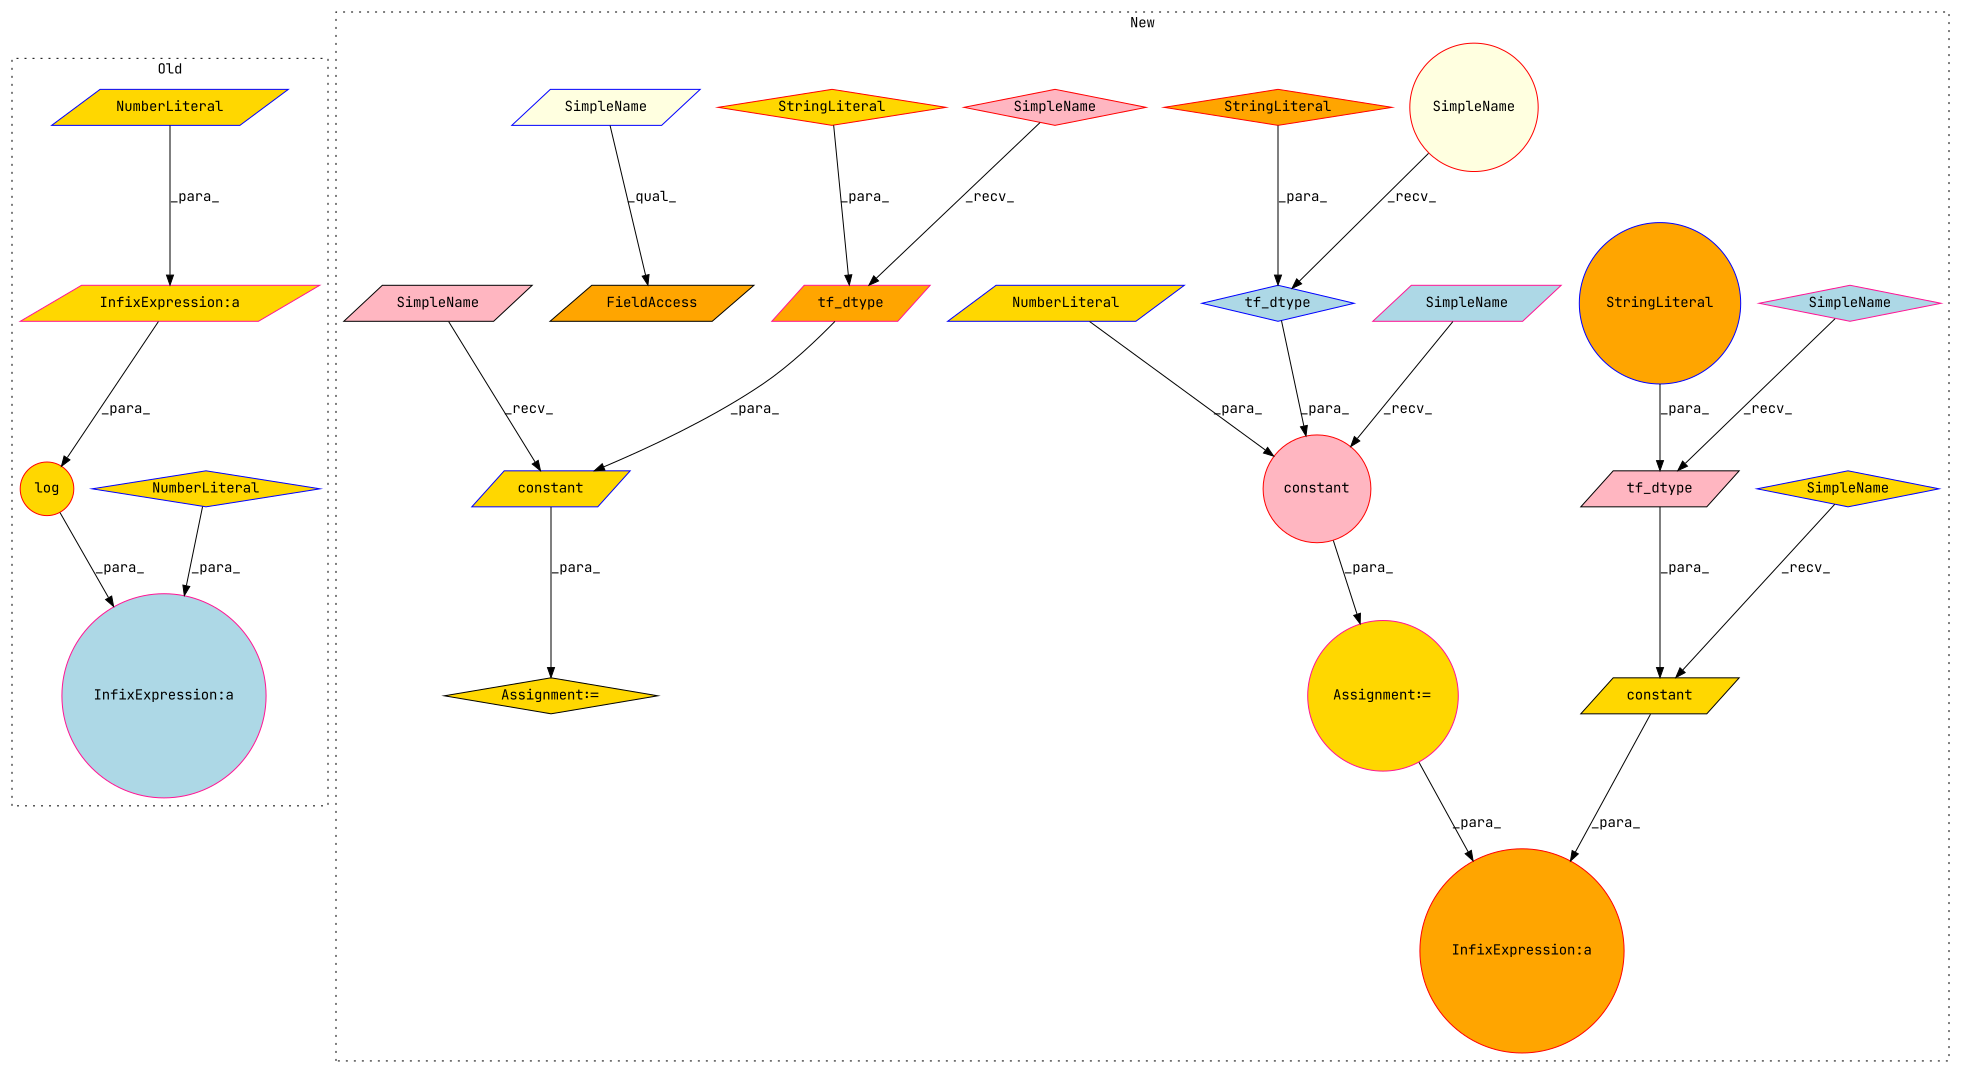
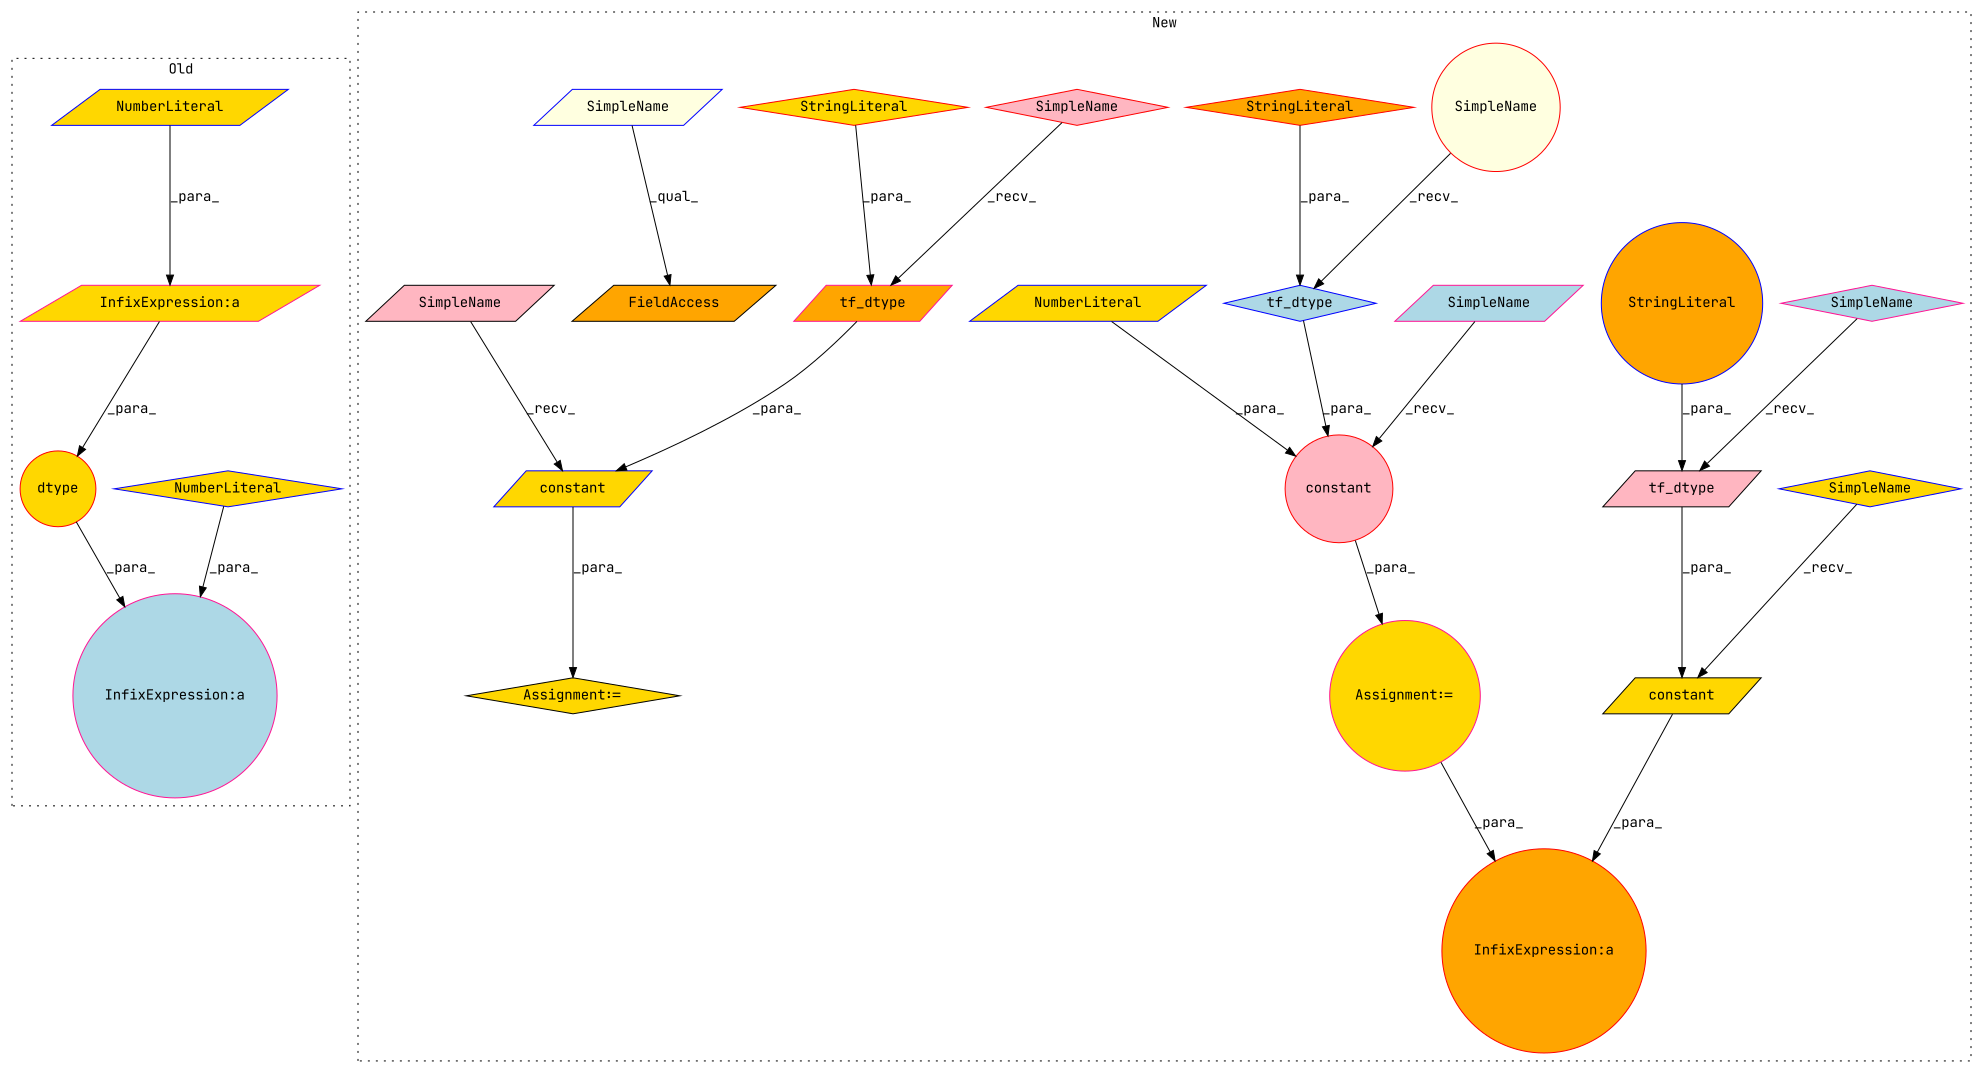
(47, 489) -> (58, 489)
